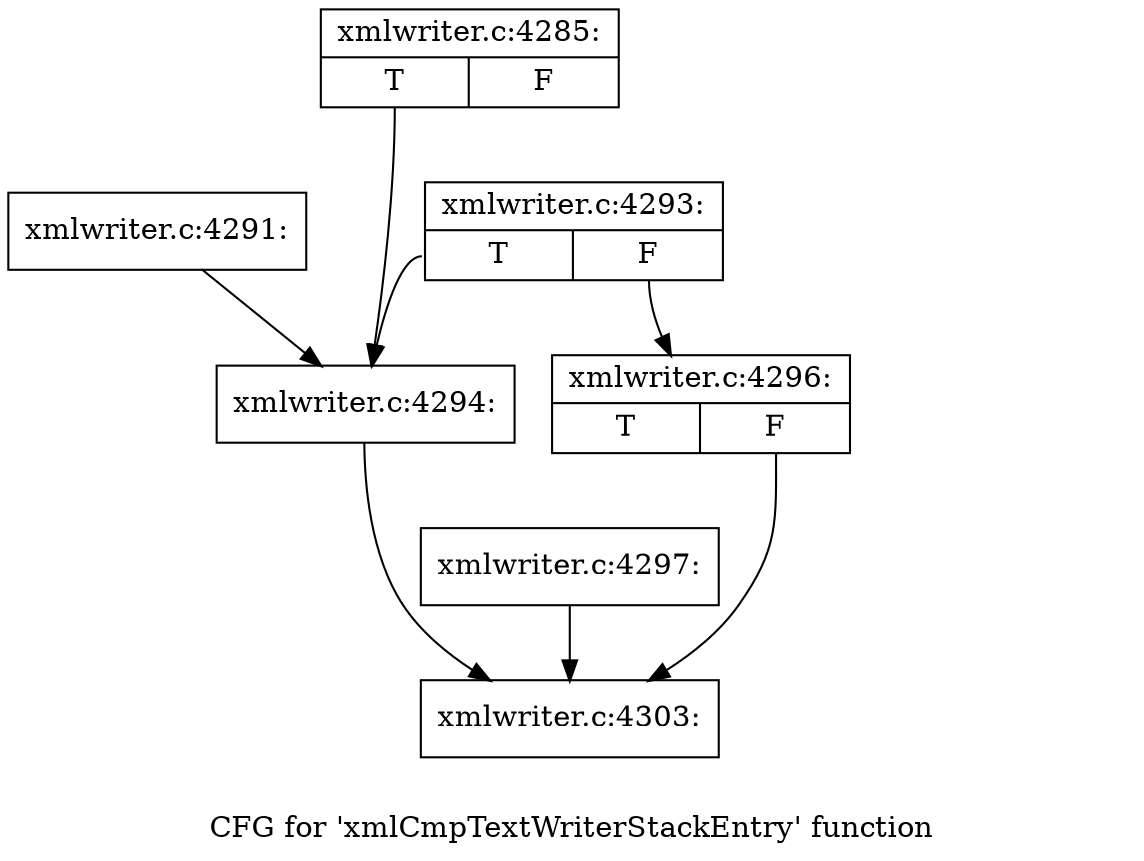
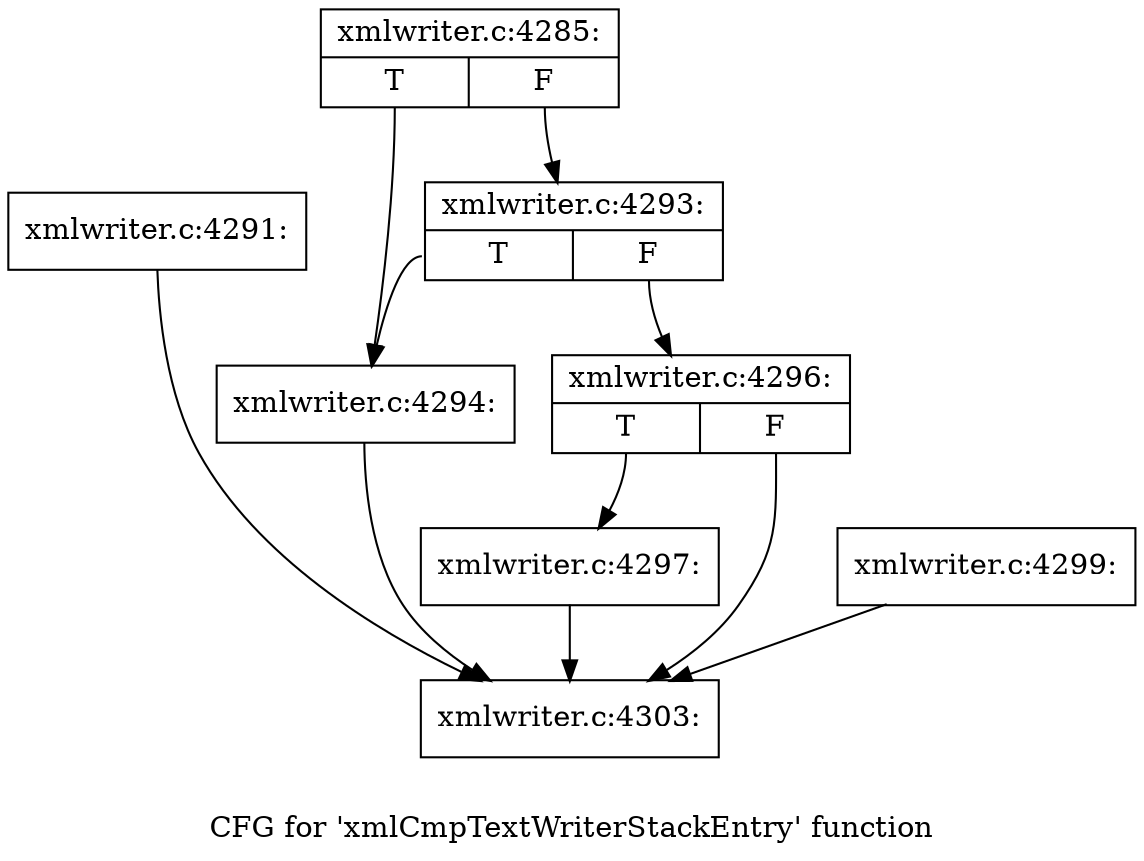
none -> (547, 135)
(253, 311) -> (245, 516)
none -> (621, 483)
none -> (986, 567)
